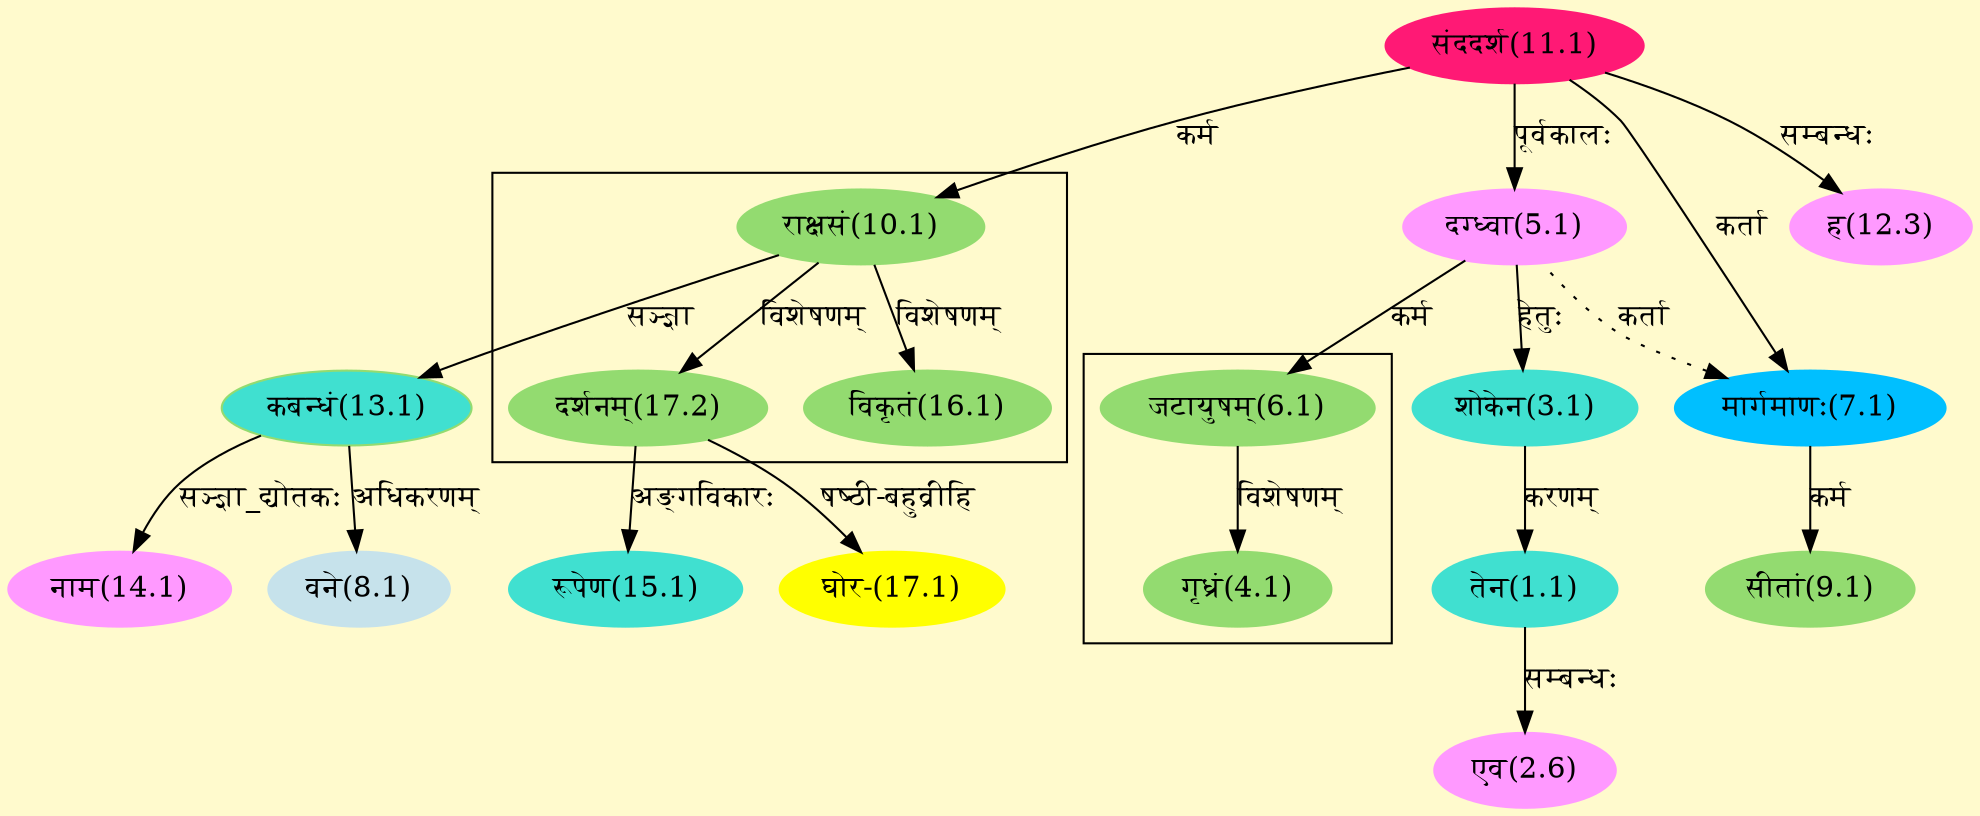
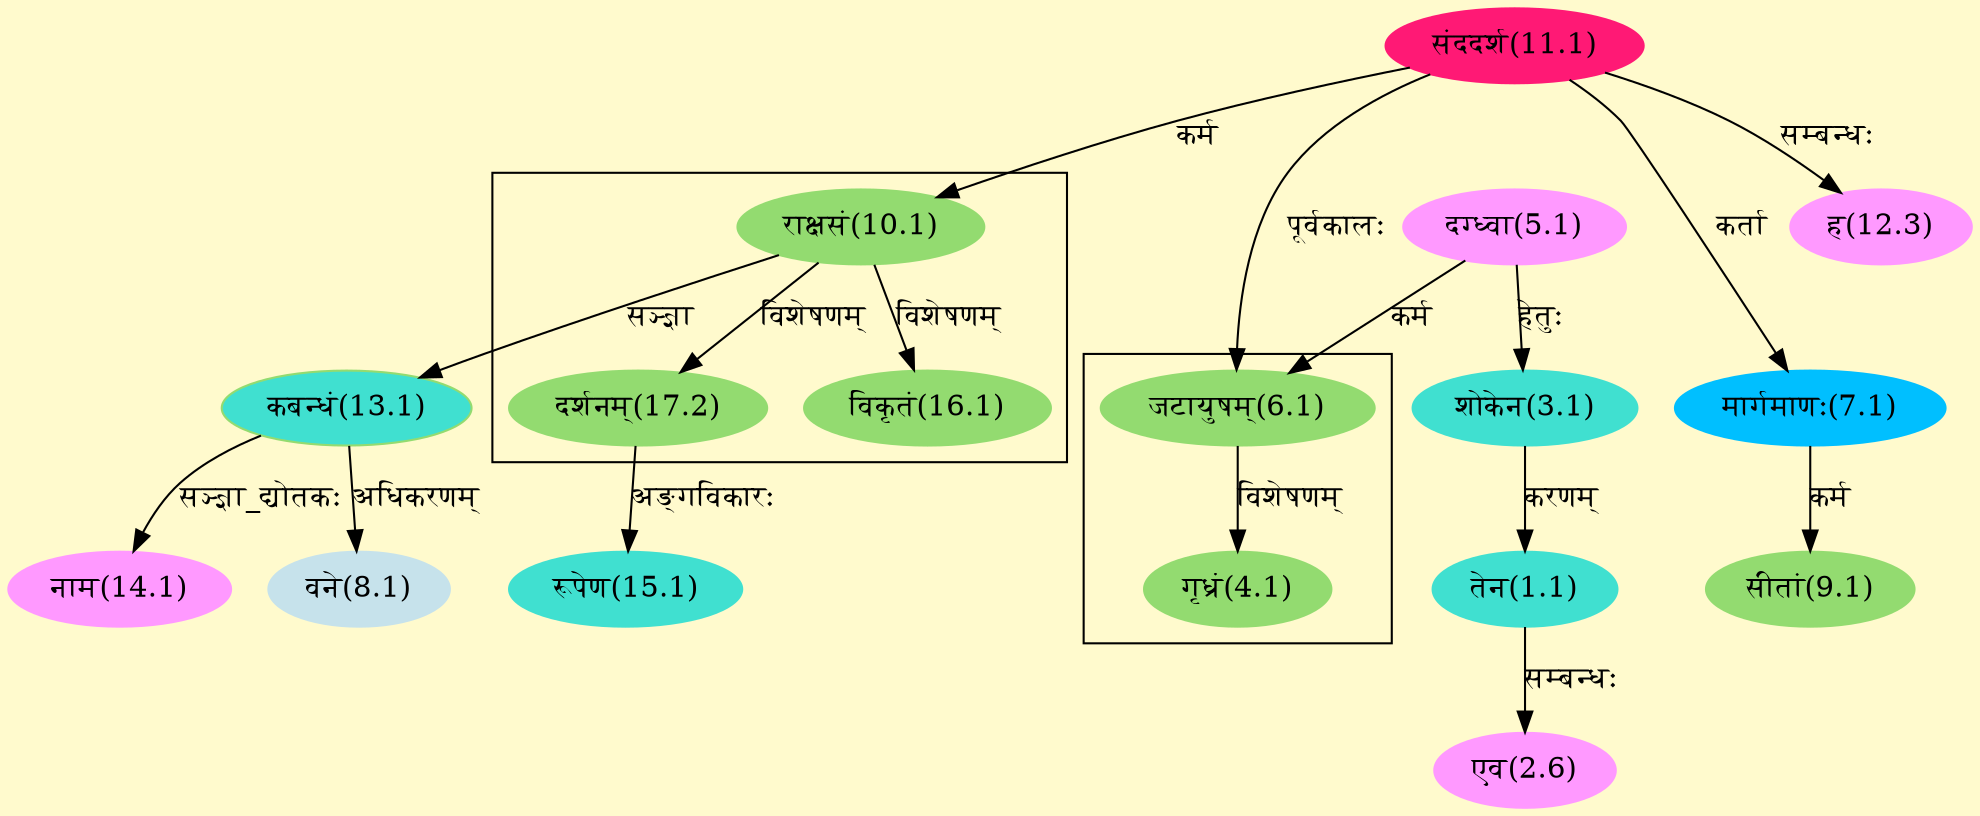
(1515, 126) -> (1285, 177)
(1616, 331) -> none
(892, 589) -> none
